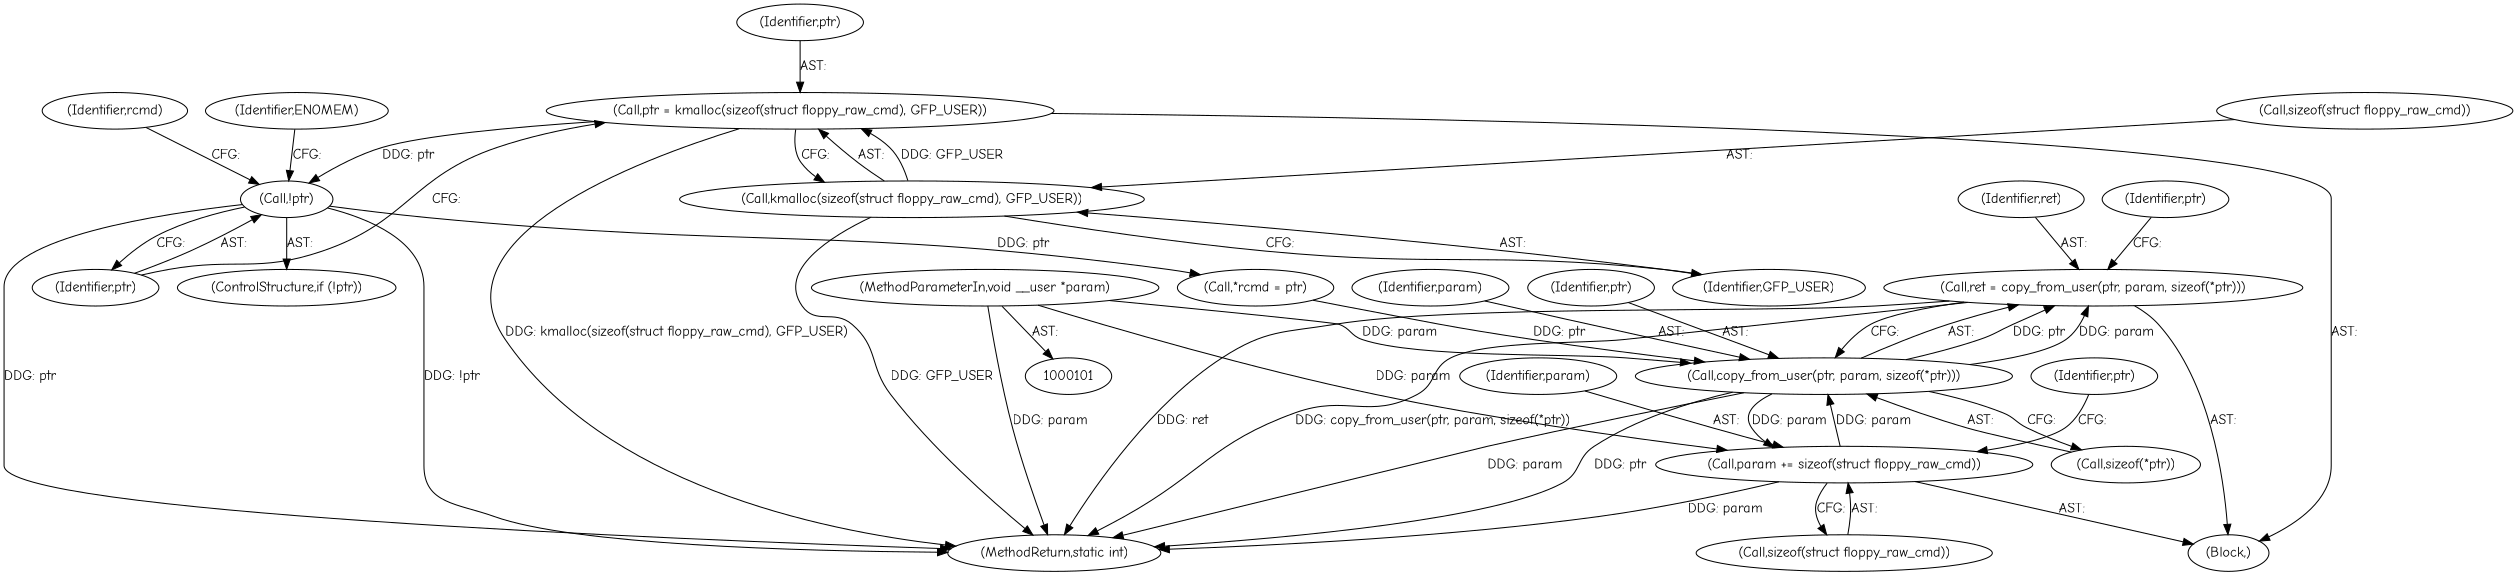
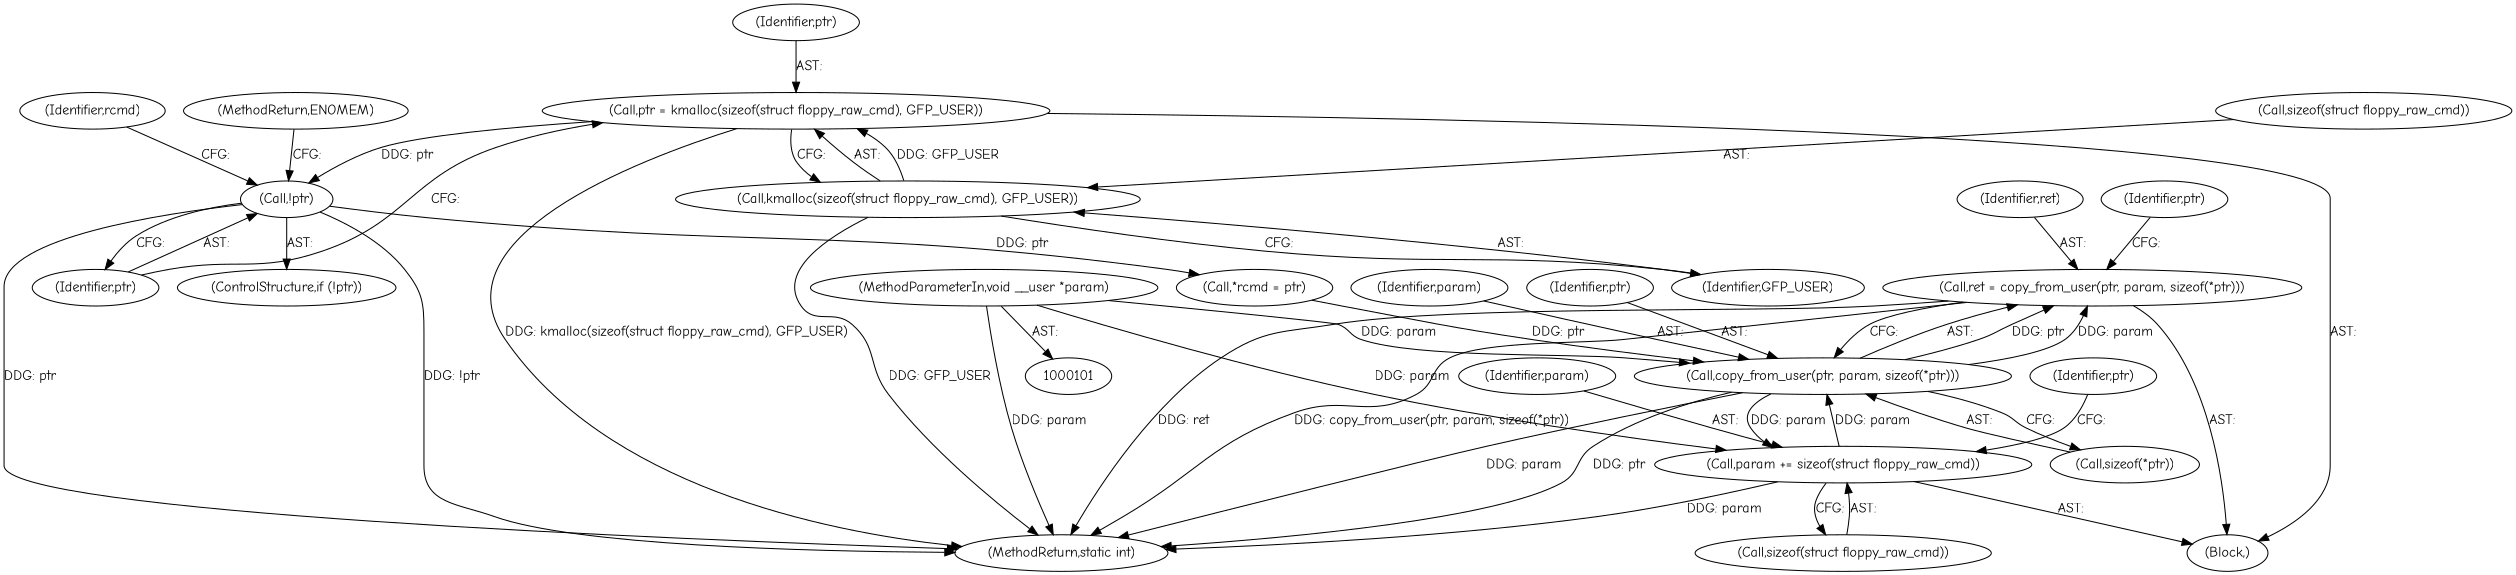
(297, 111) -> (296, 111)
